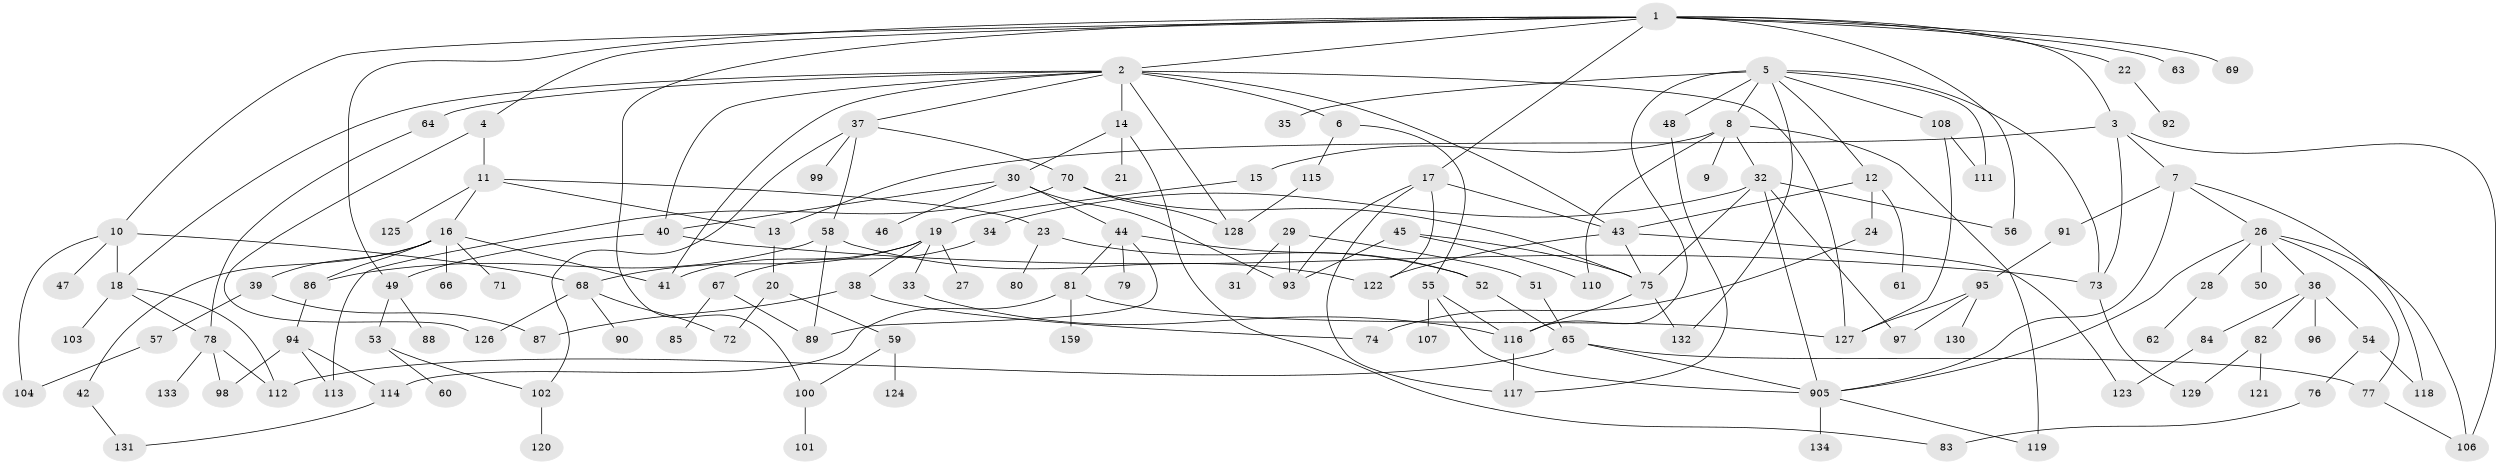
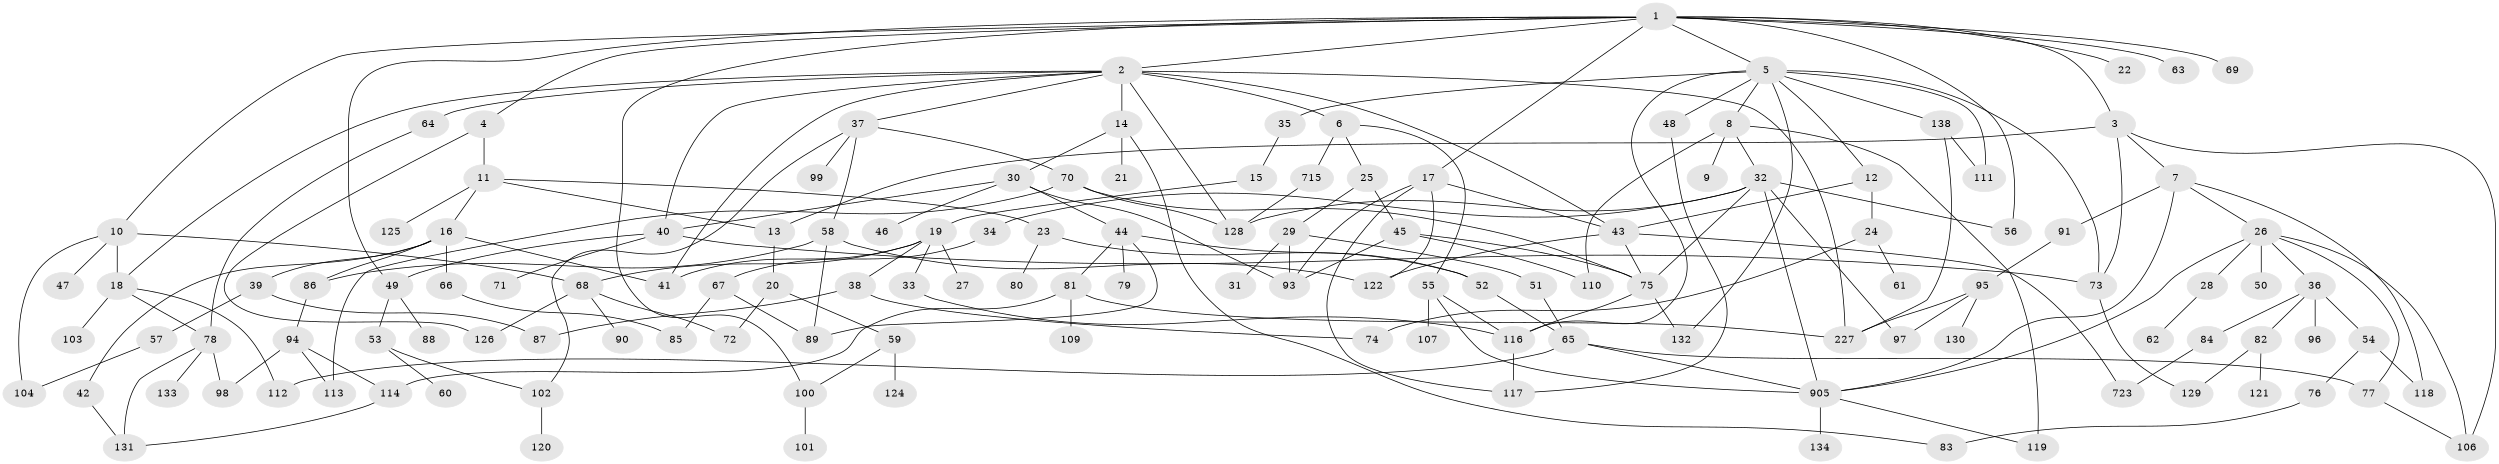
none -> (1711, 43)
(1942, 124) -> (1942, 124)
(2169, 124) -> none
(1492, 149) -> (1271, 151)
(1312, 178) -> (1312, 178)
none -> (1367, 178)
none -> (1498, 206)
(1901, 229) -> (1886, 259)
(469, 254) -> (581, 256)
none -> (551, 312)
(1071, 340) -> (1071, 340)
(1845, 340) -> (1845, 340)
(244, 367) -> (142, 378)
(2123, 394) -> (2123, 394)
